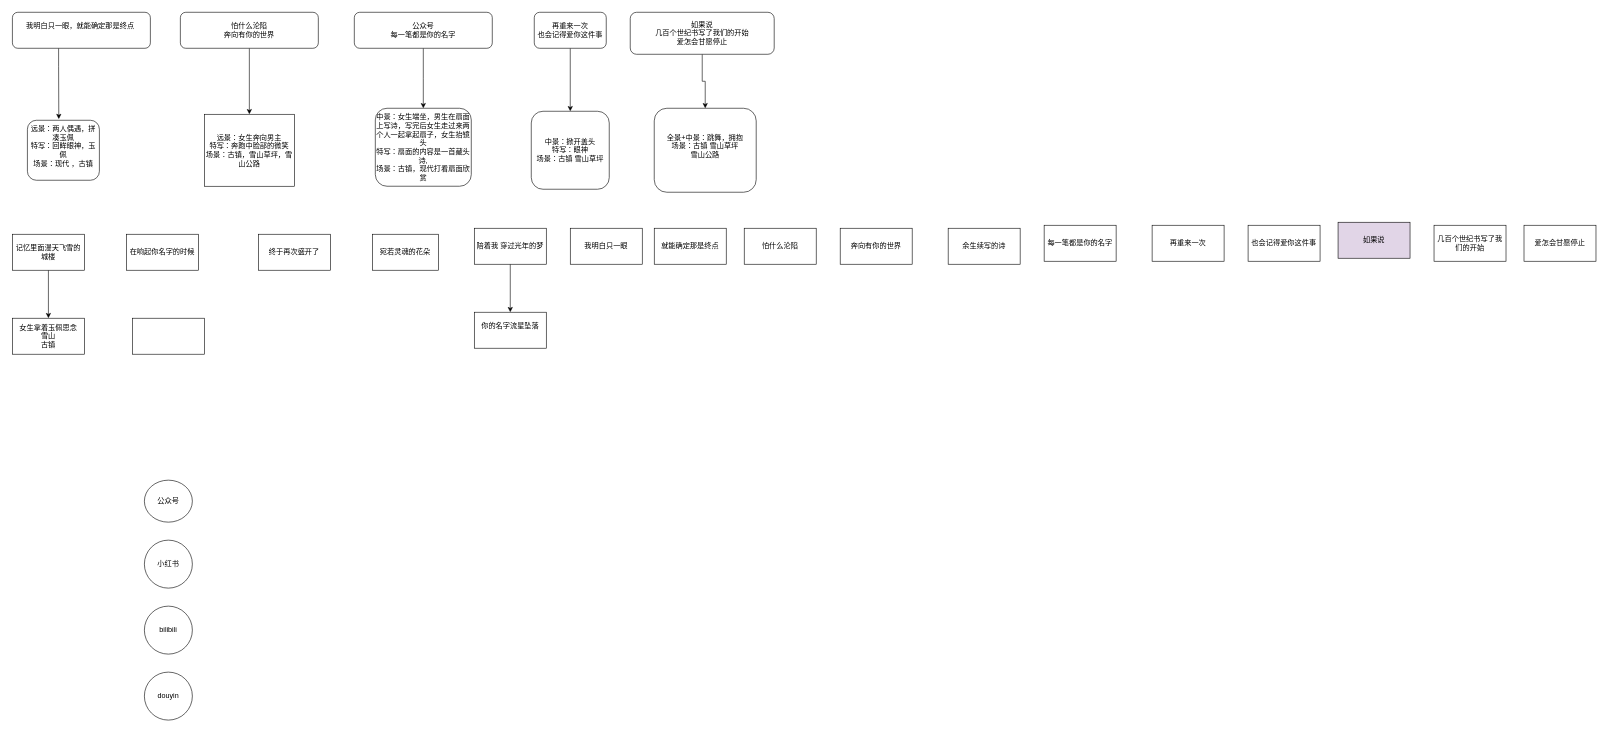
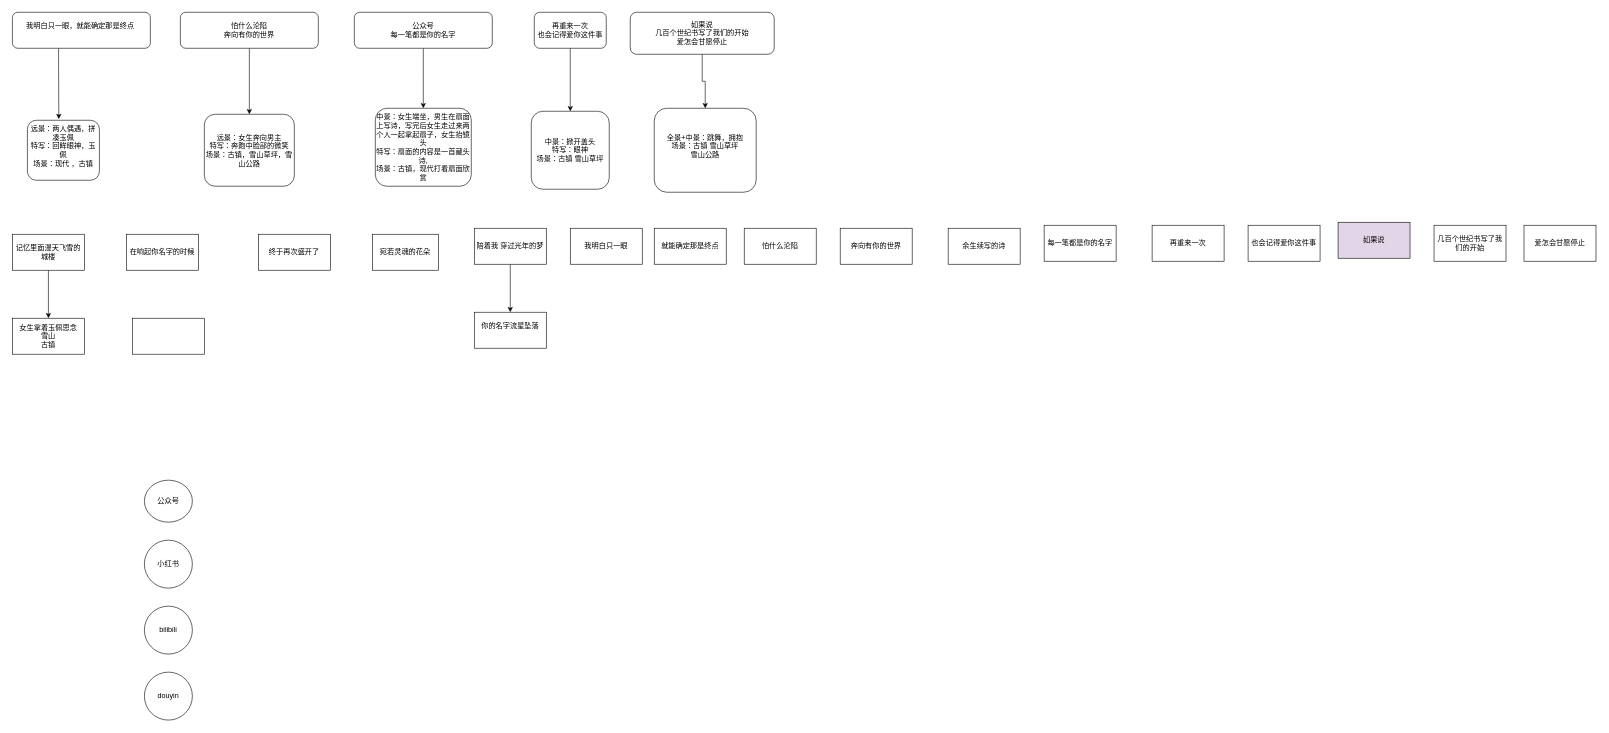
(249, 150) -> (249, 150)
